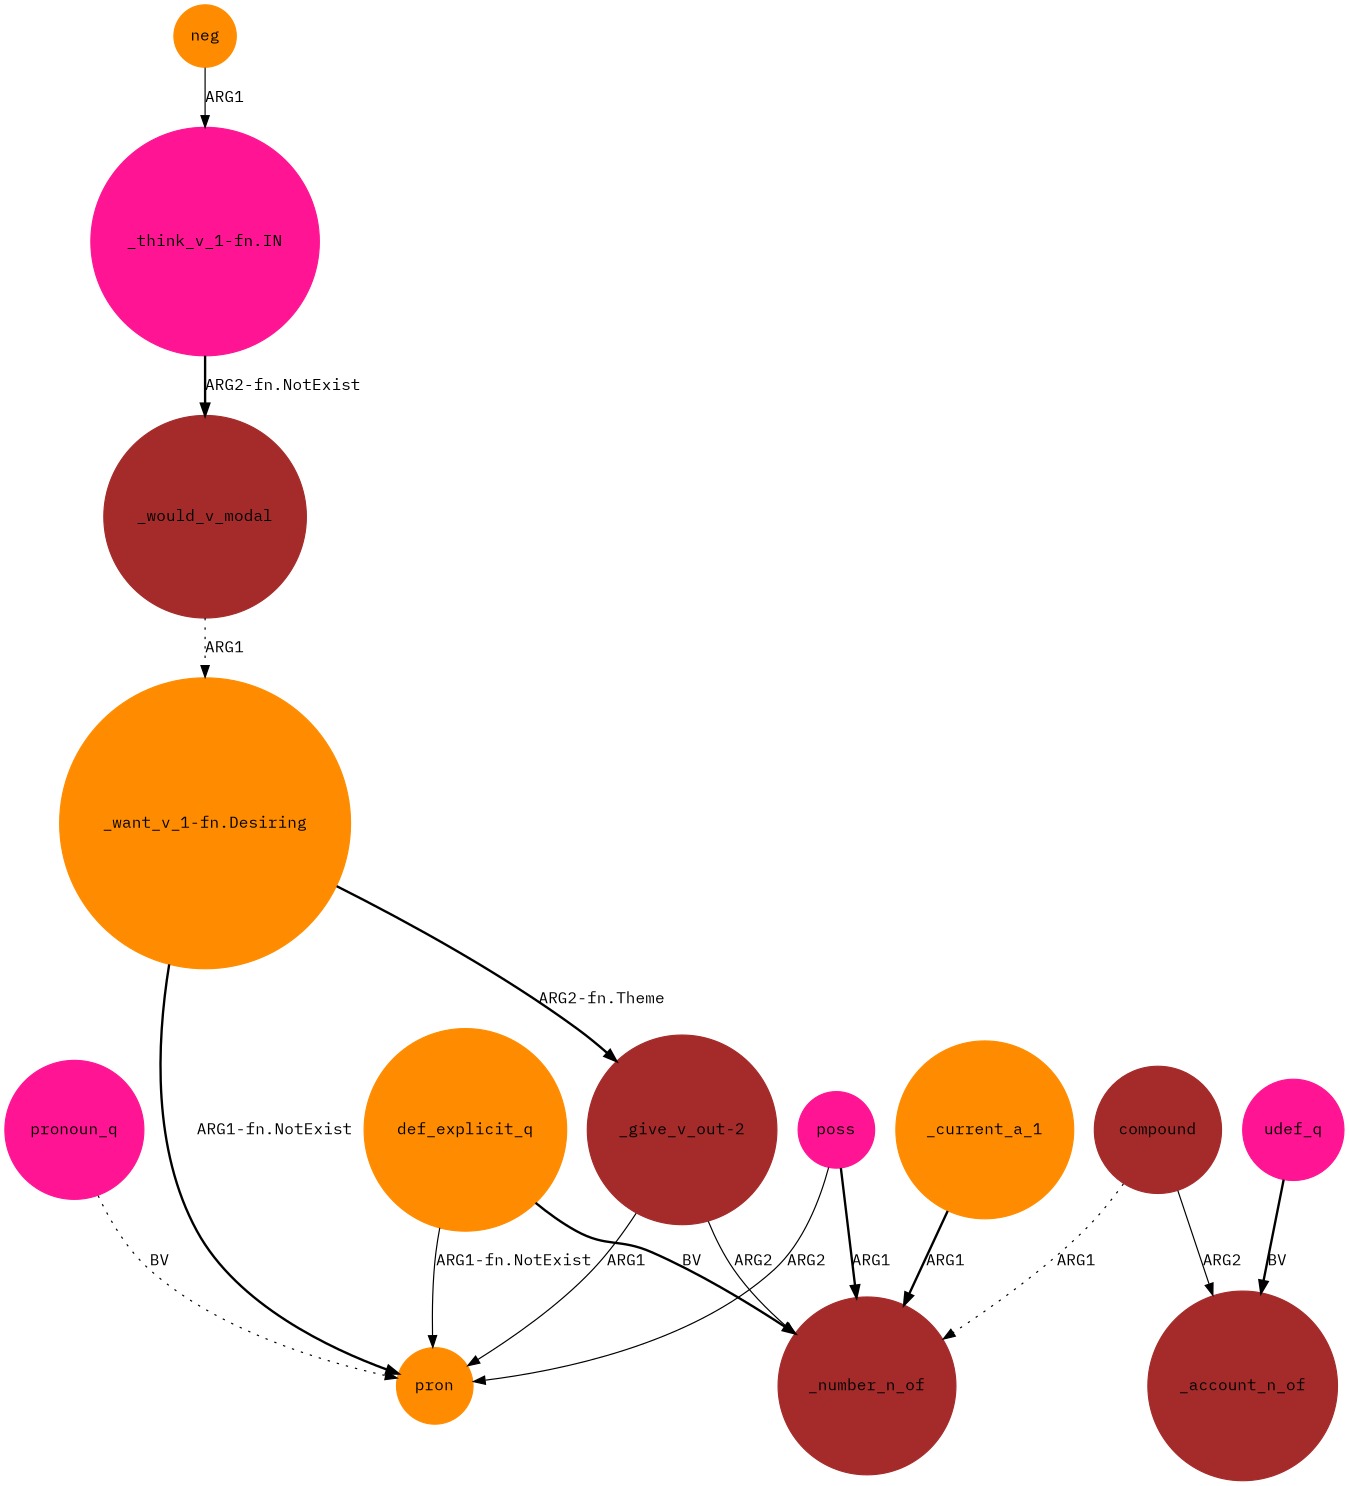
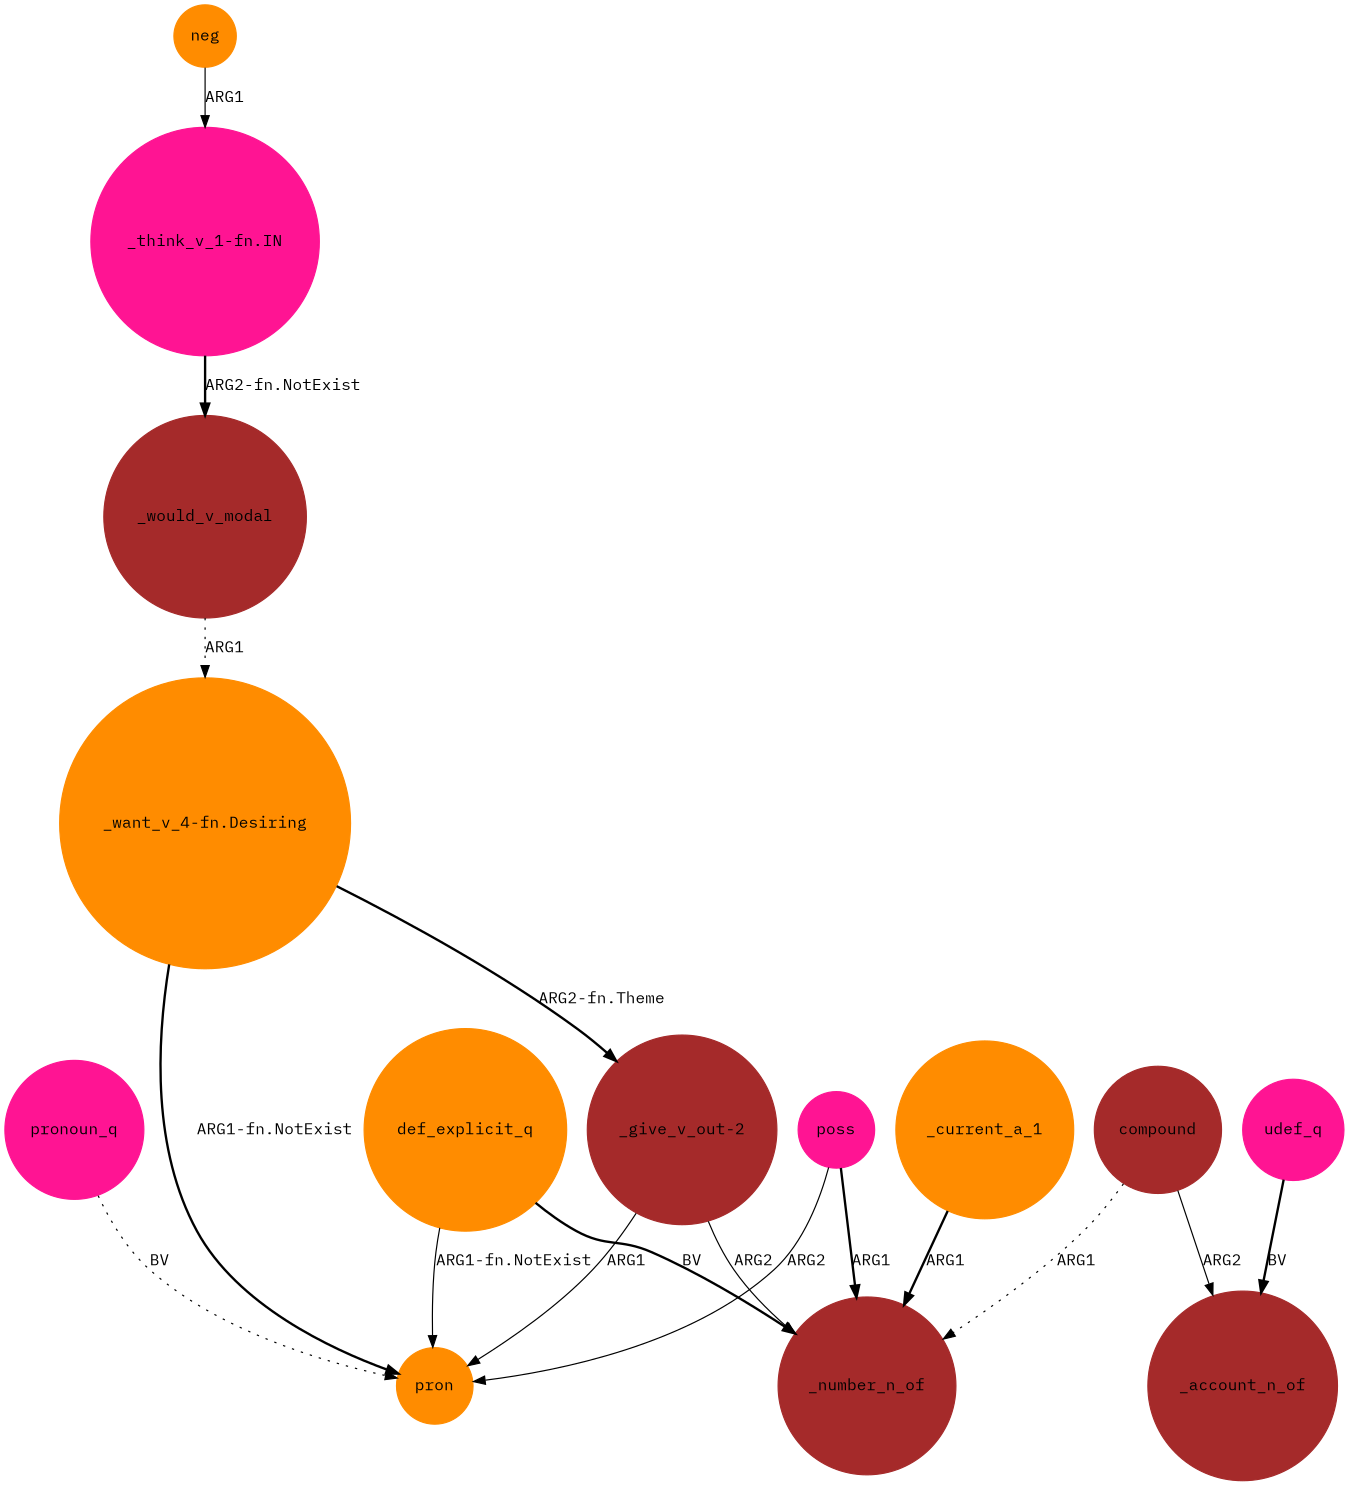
(205, 823) -> (205, 823)
